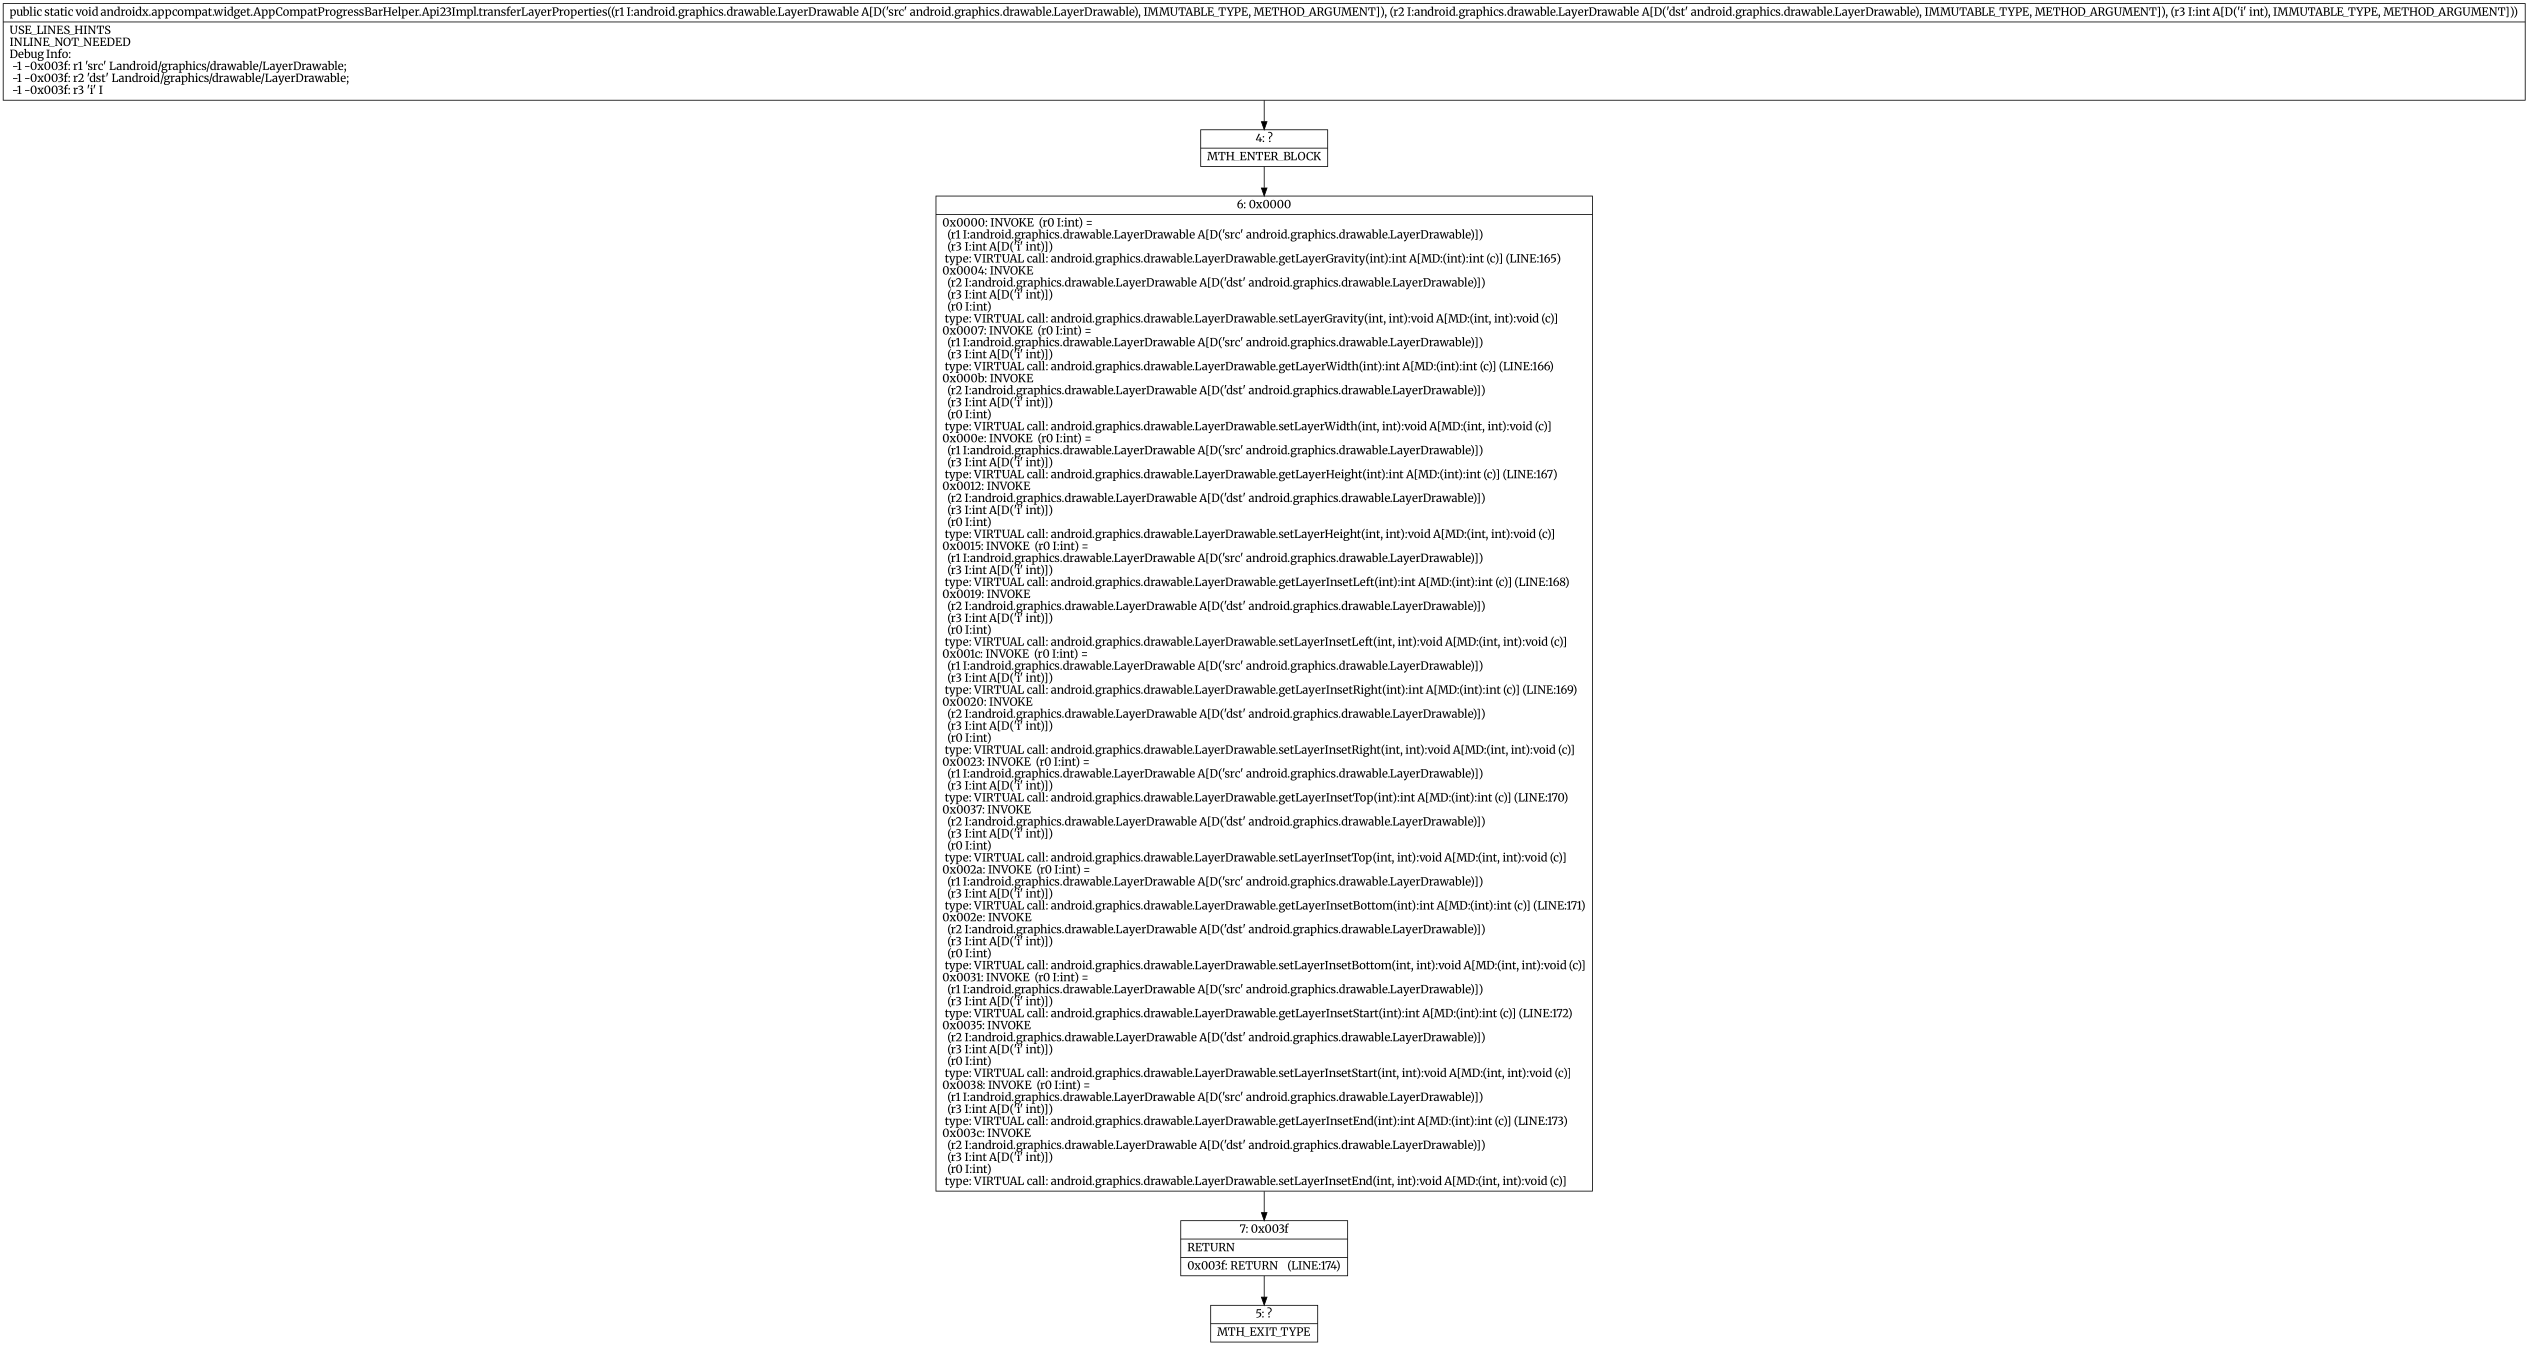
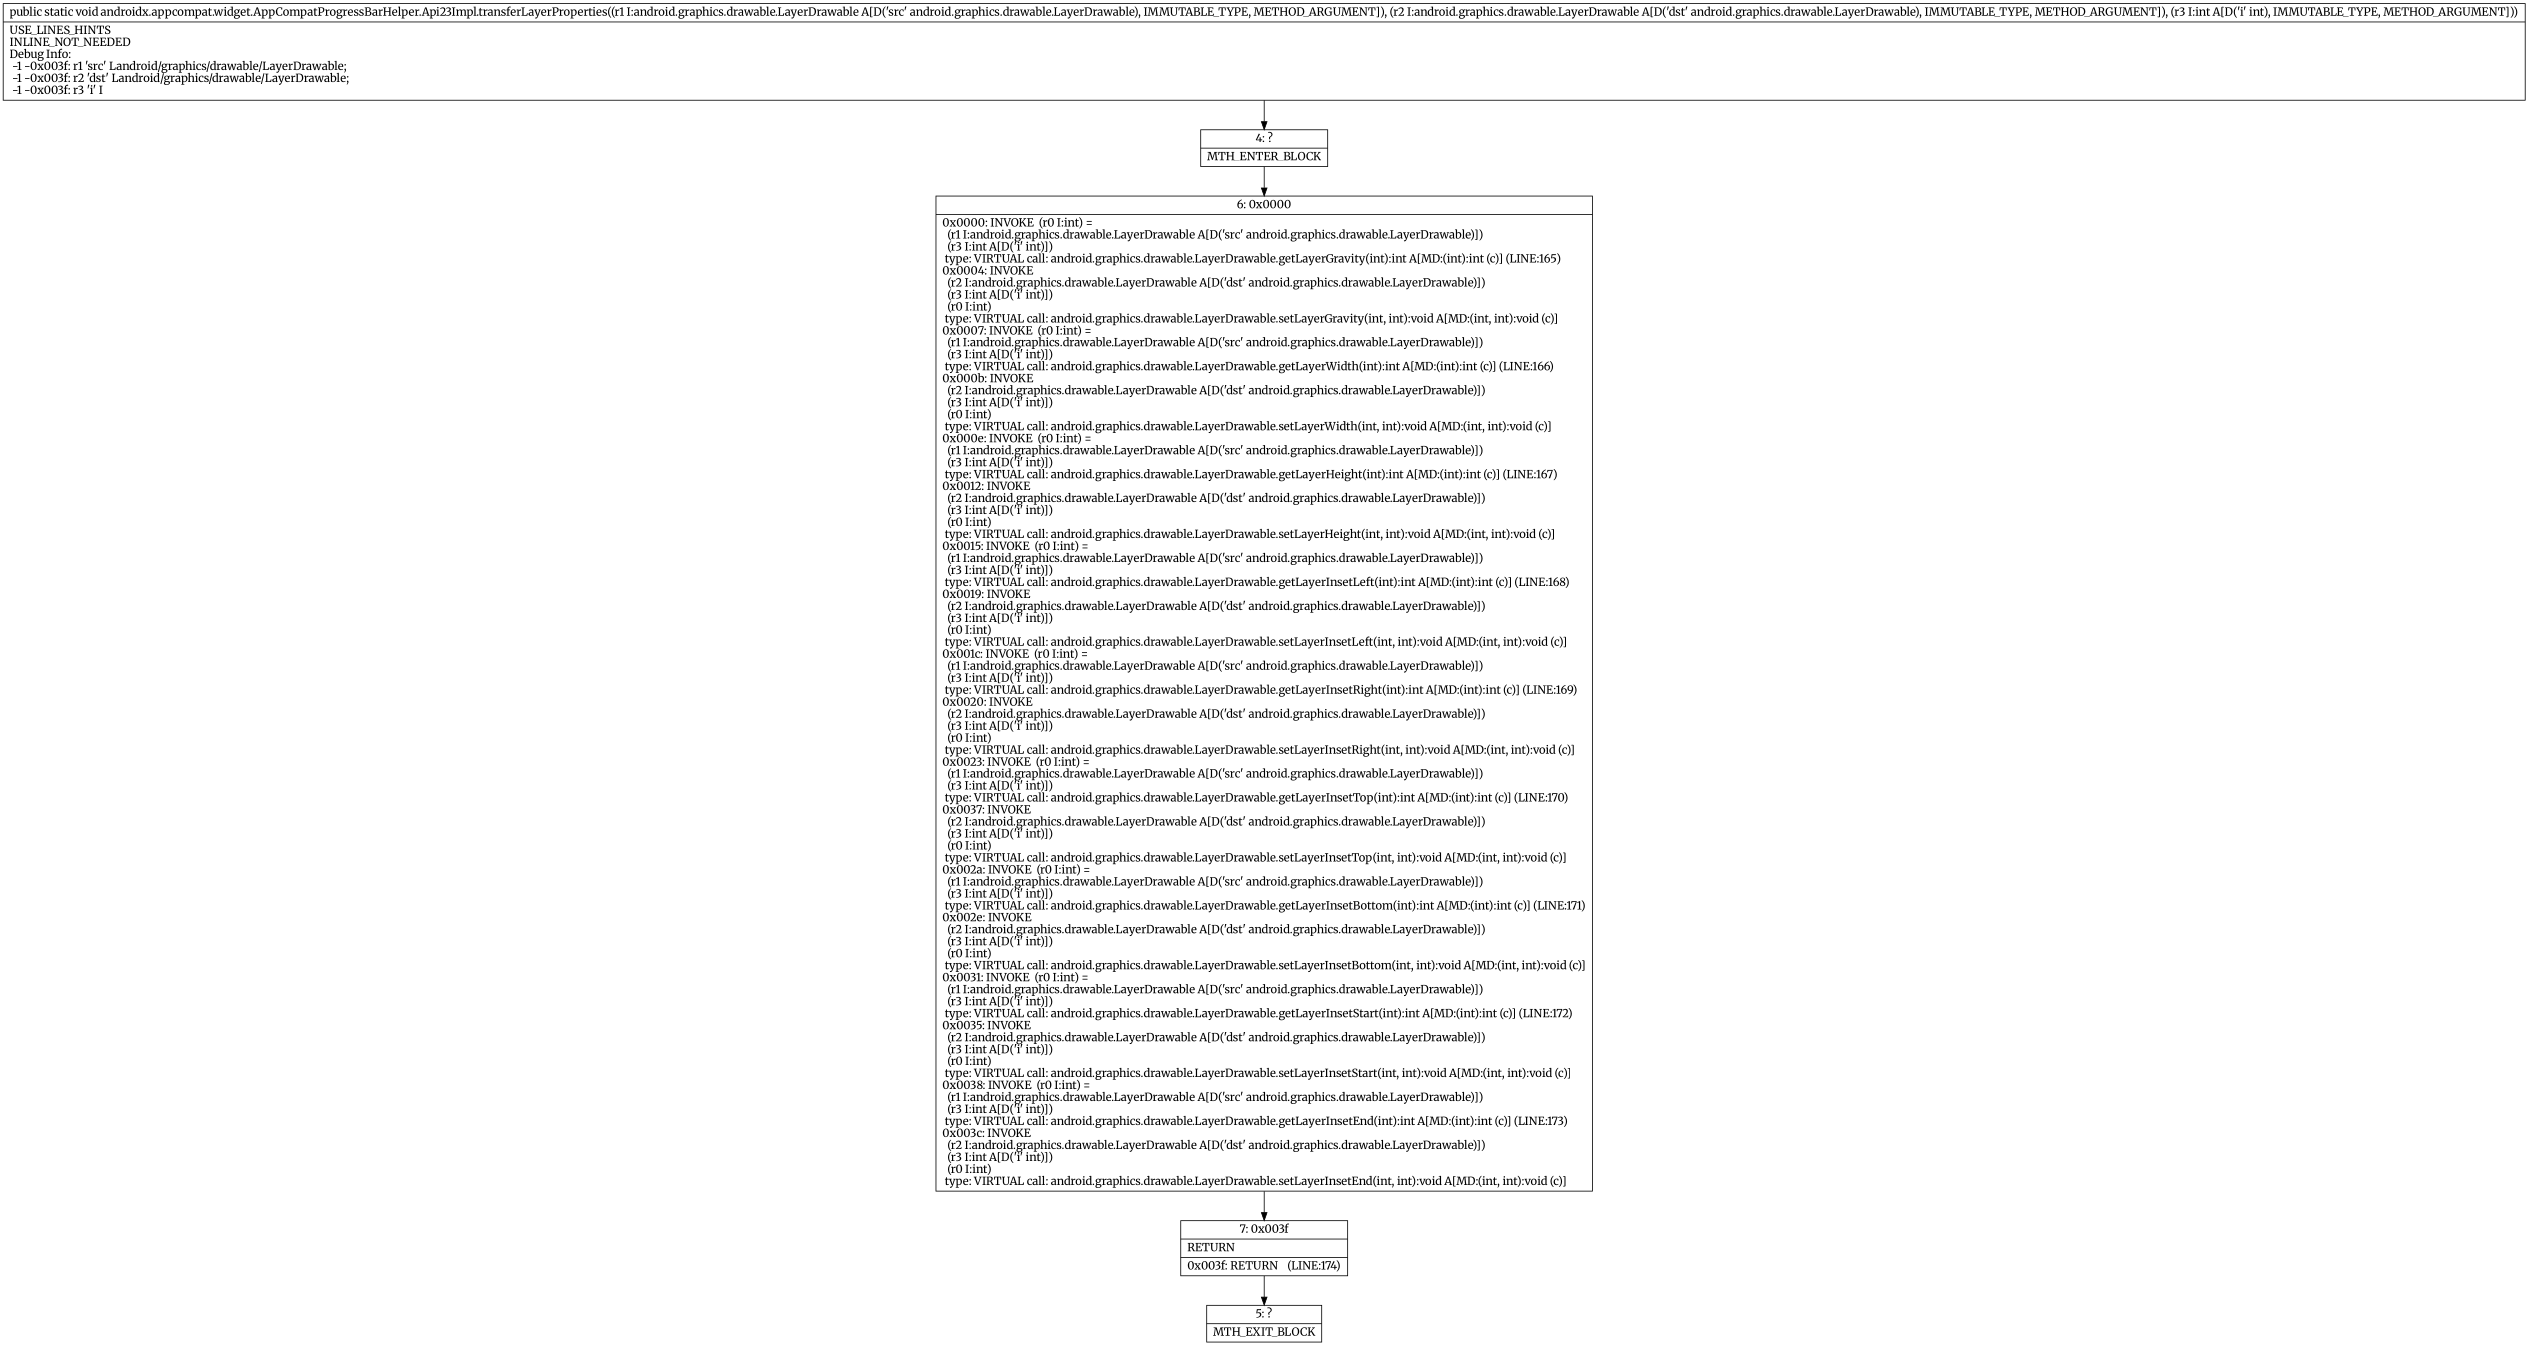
(1264, 1332) -> (1264, 1332)
